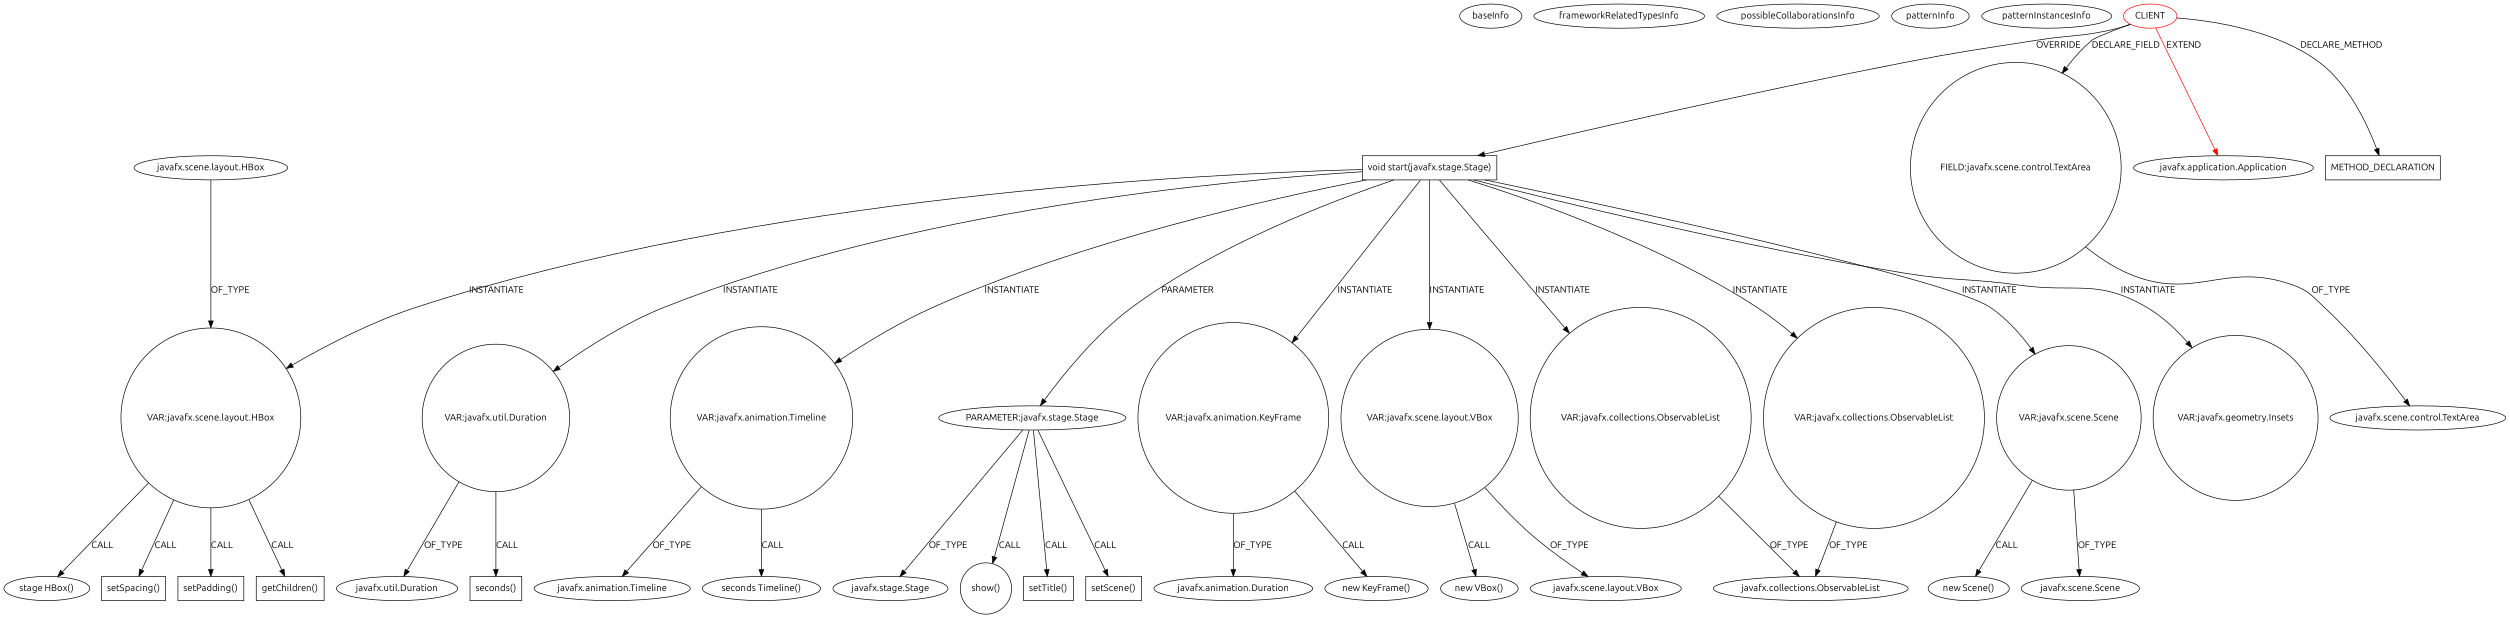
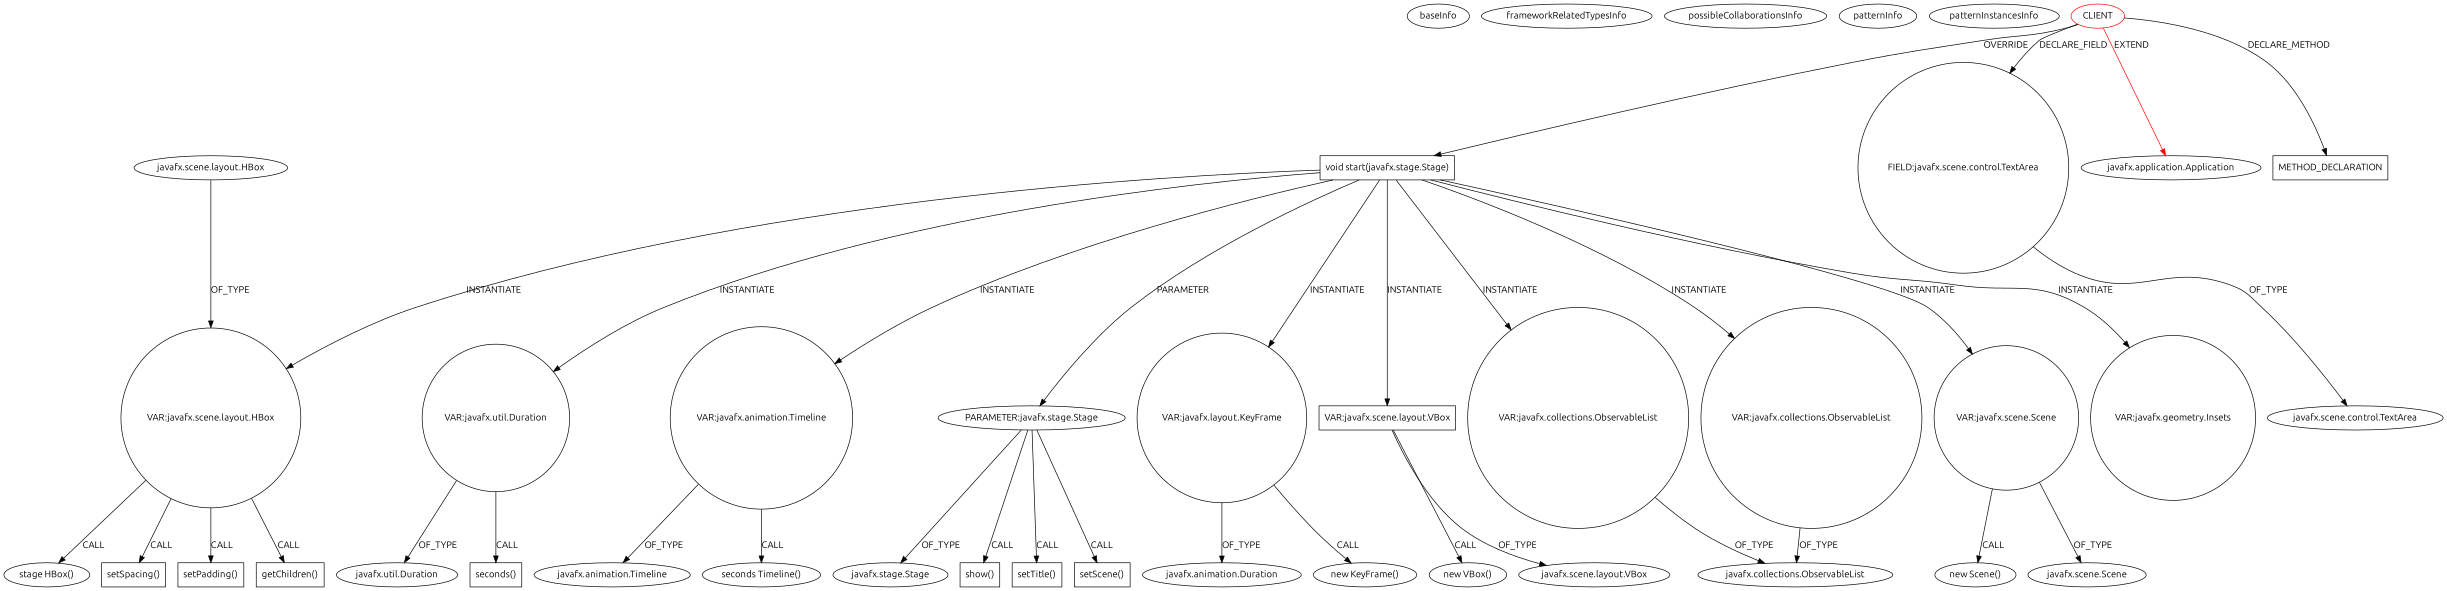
(1233, 418) -> (1222, 418)
(1430, 418) -> (1387, 418)
(986, 589) -> (980, 575)
